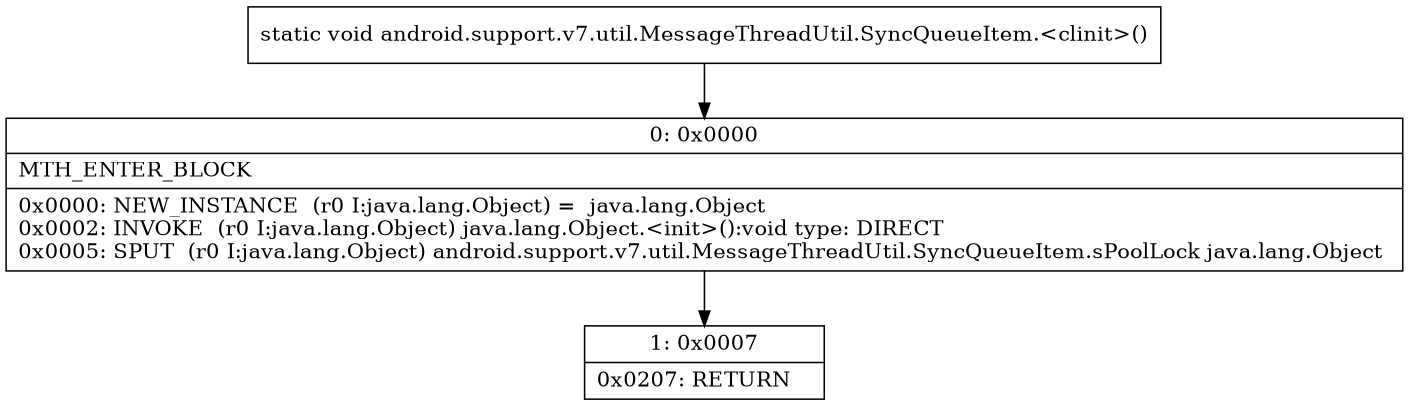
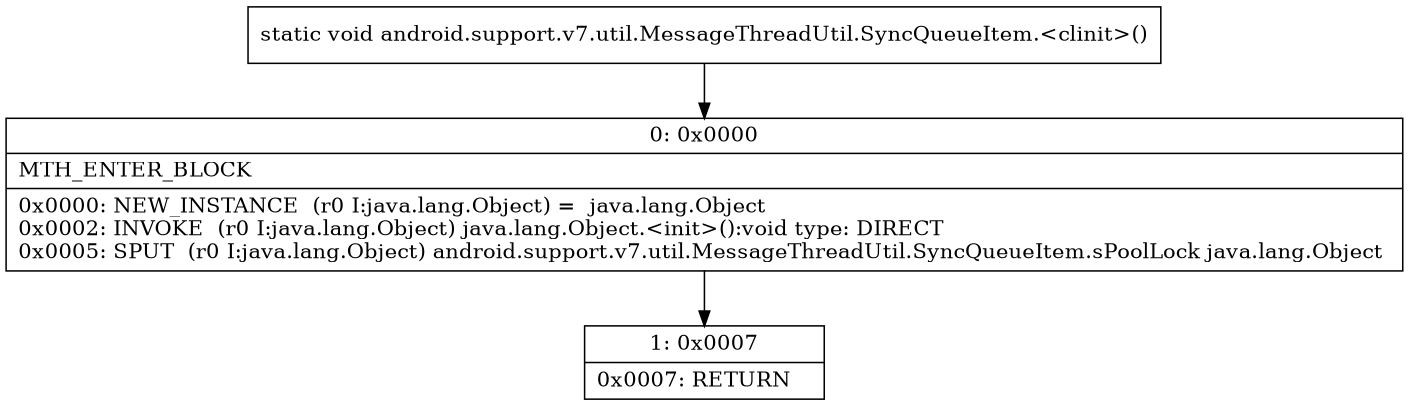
(704, 380) -> (704, 380)
